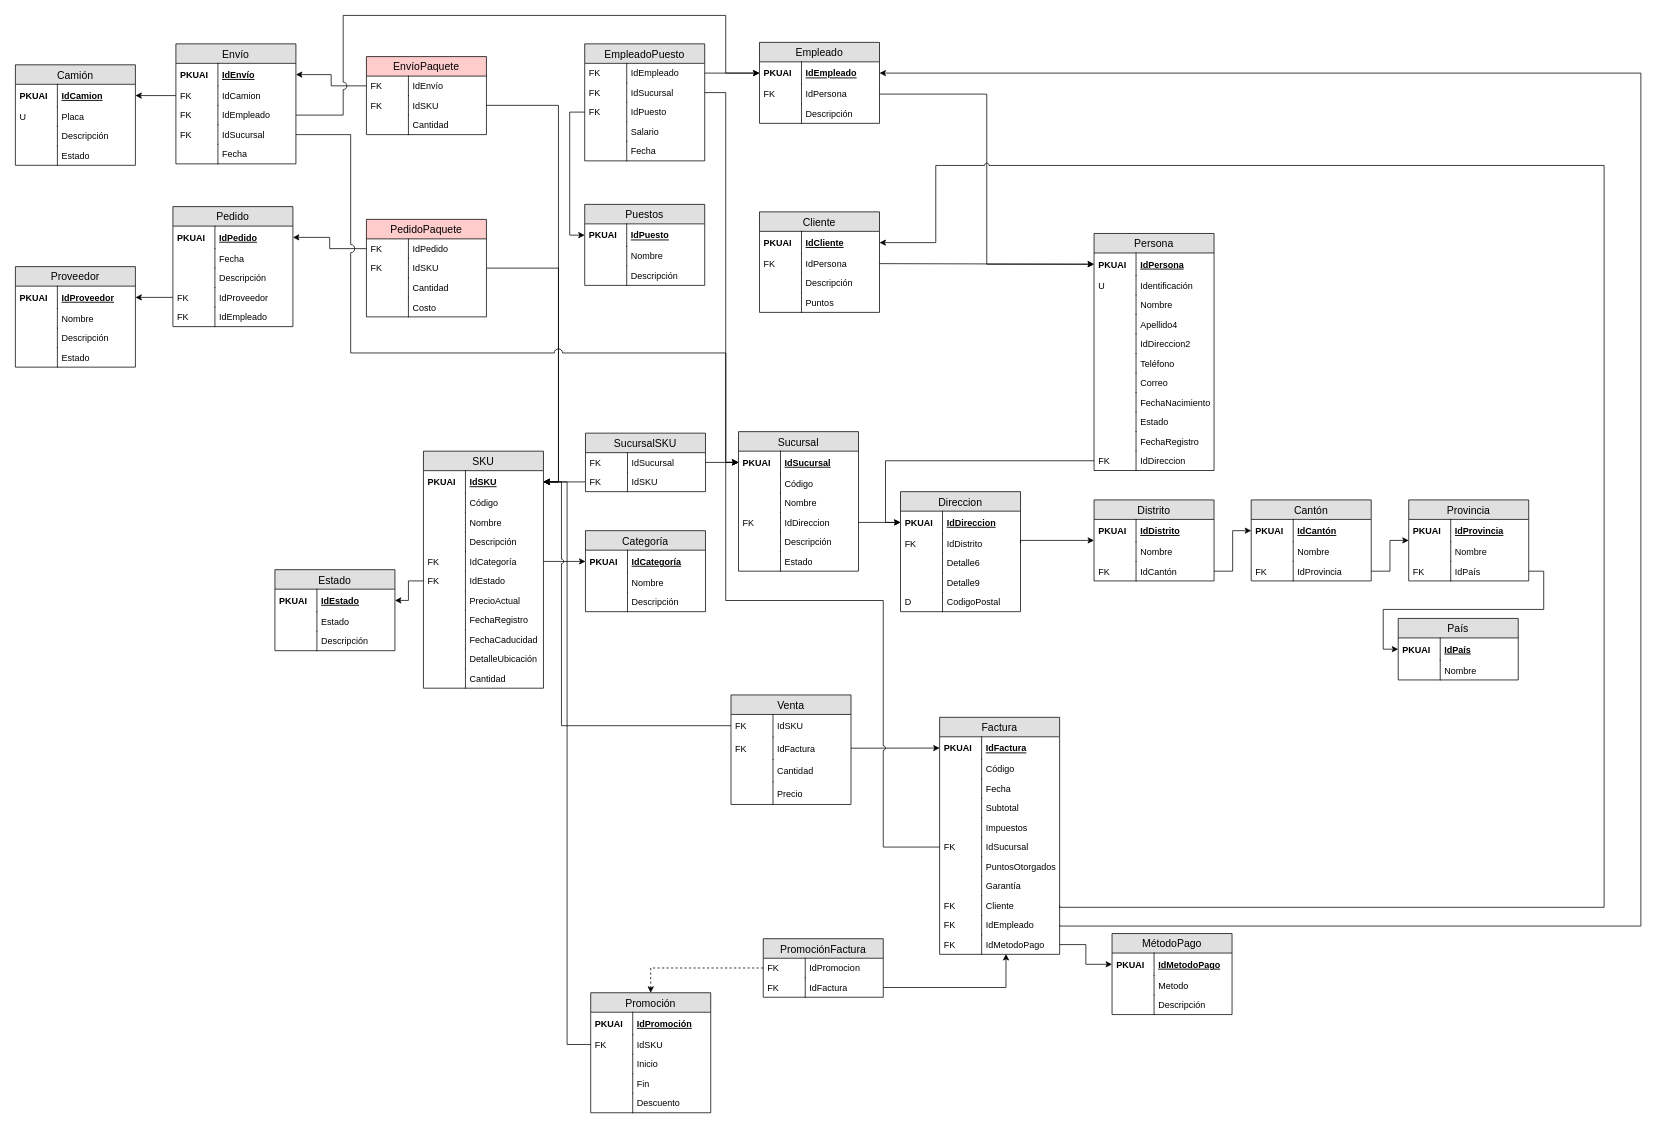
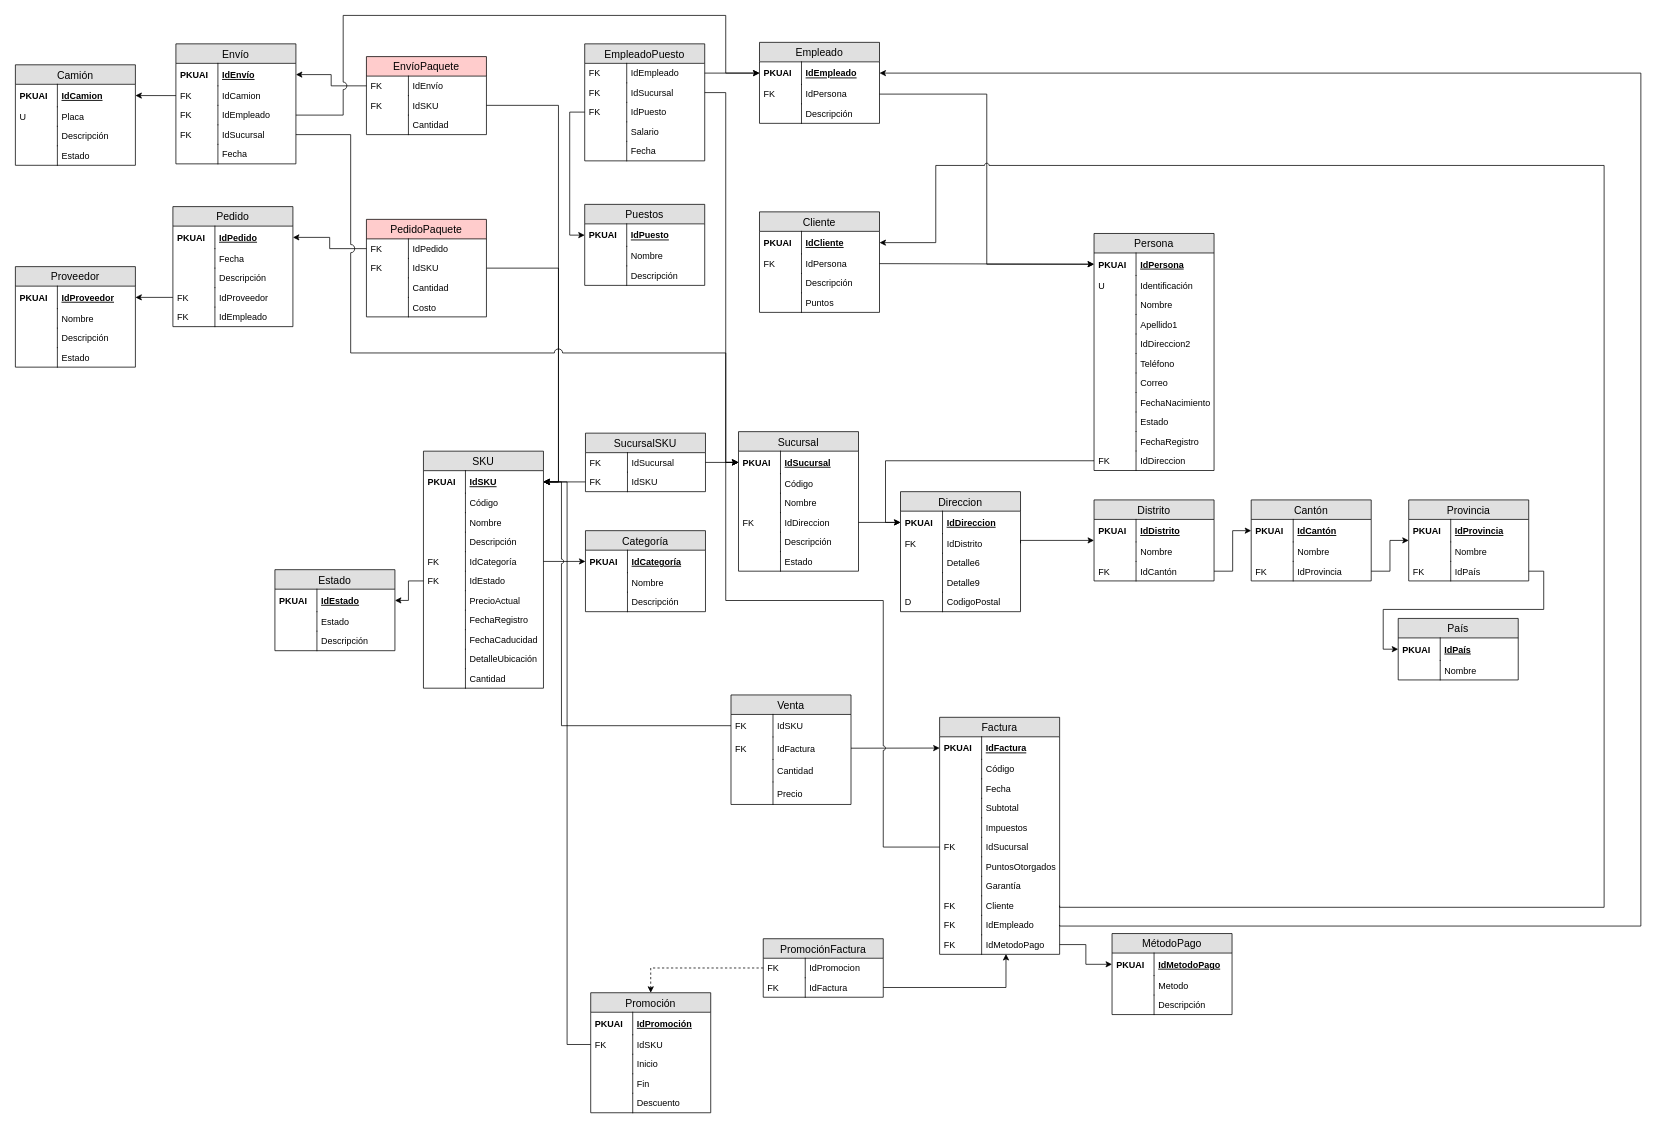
(1159, 325) -> (1159, 325)
